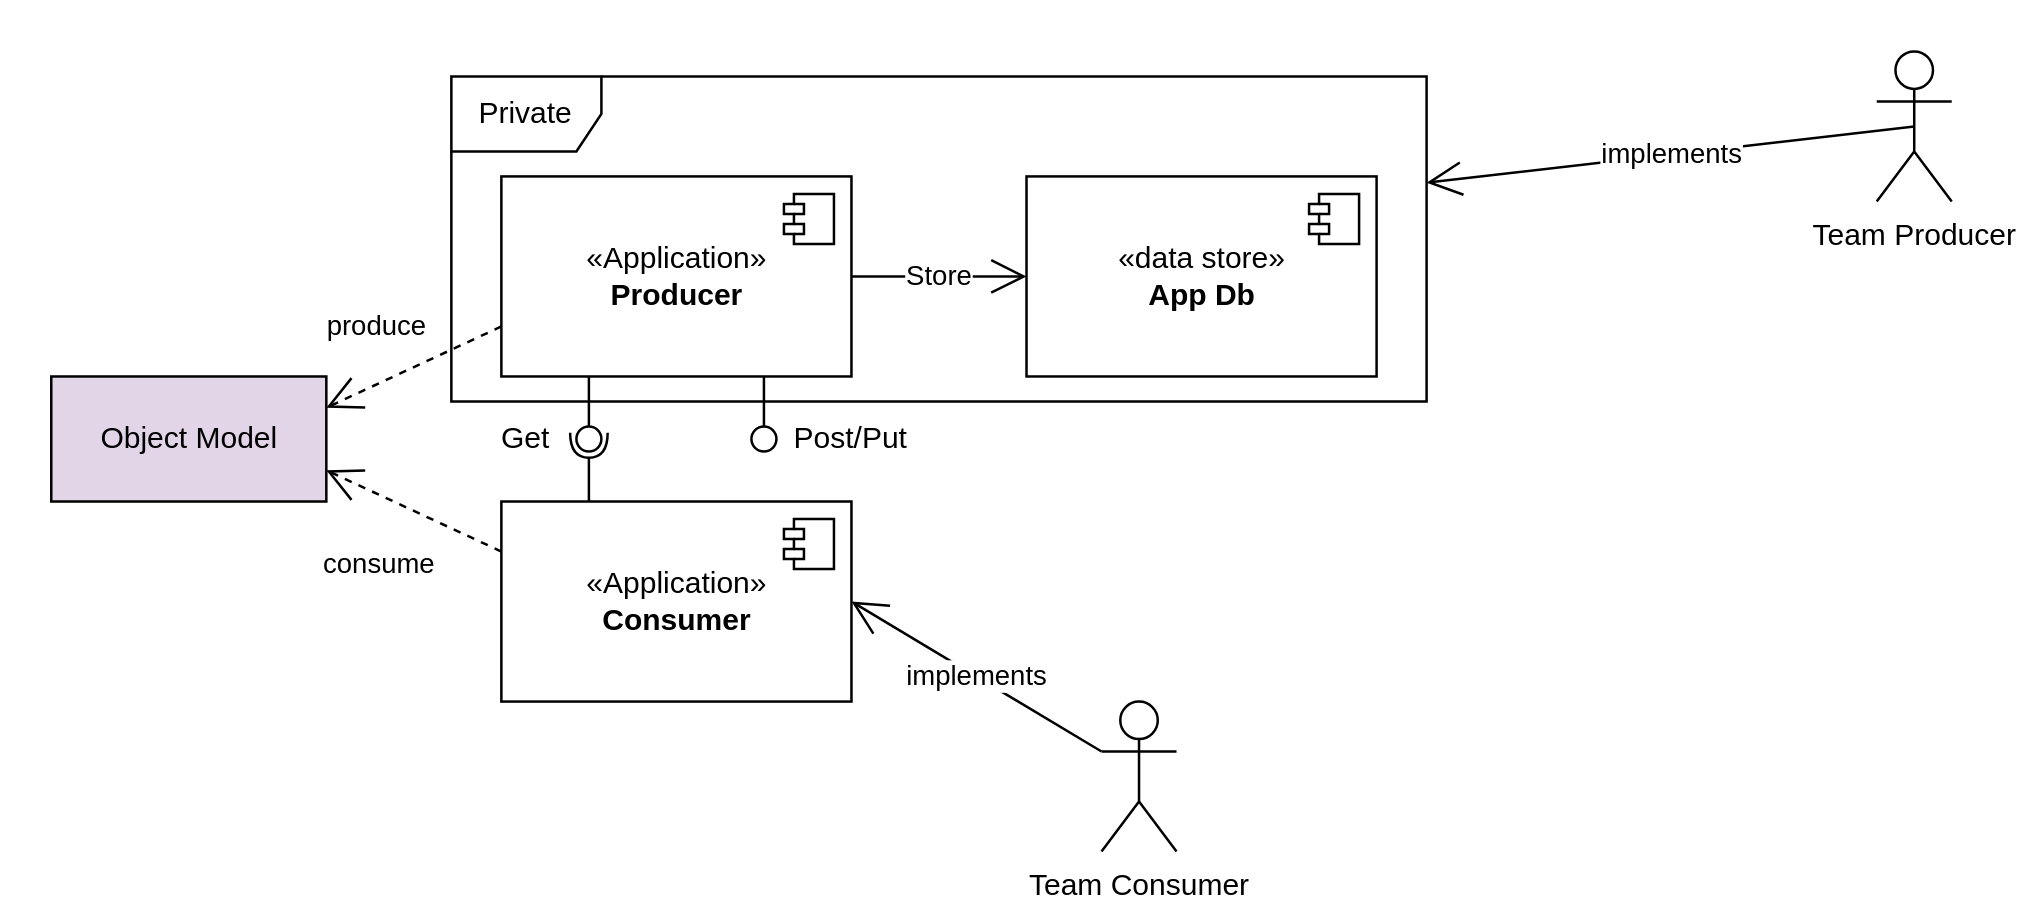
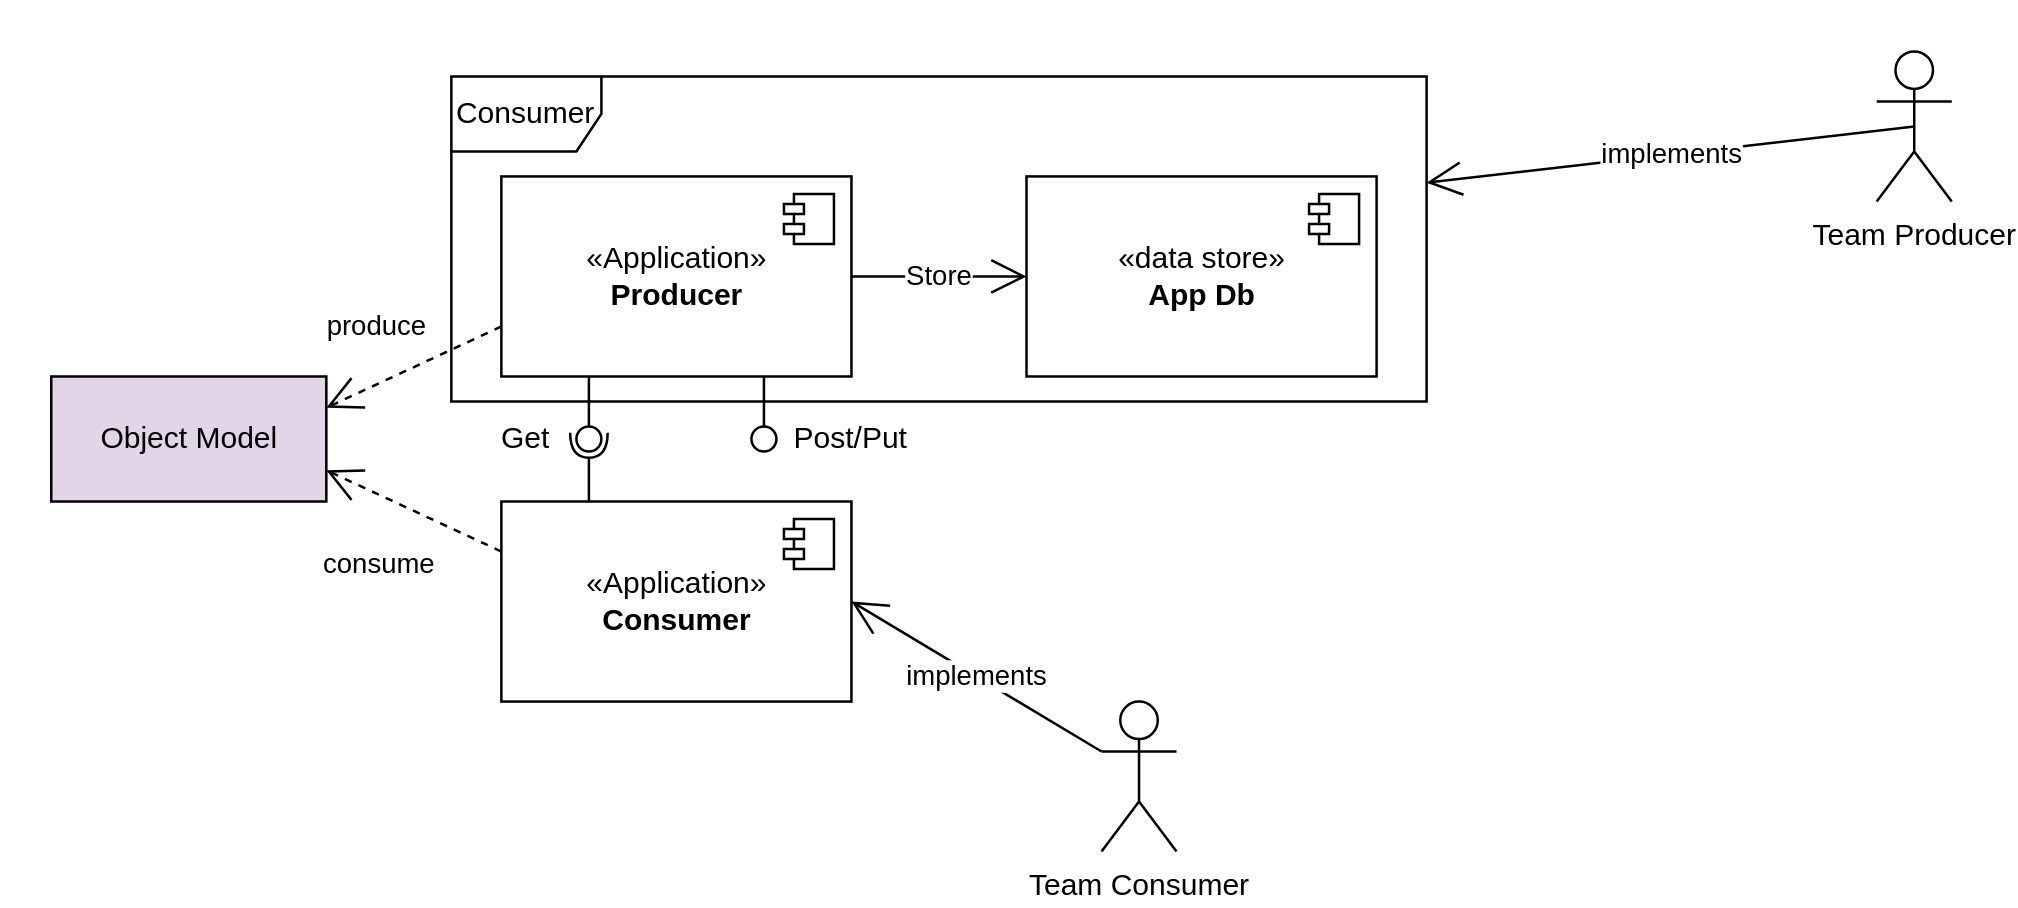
(526, 114) -> (526, 114)
